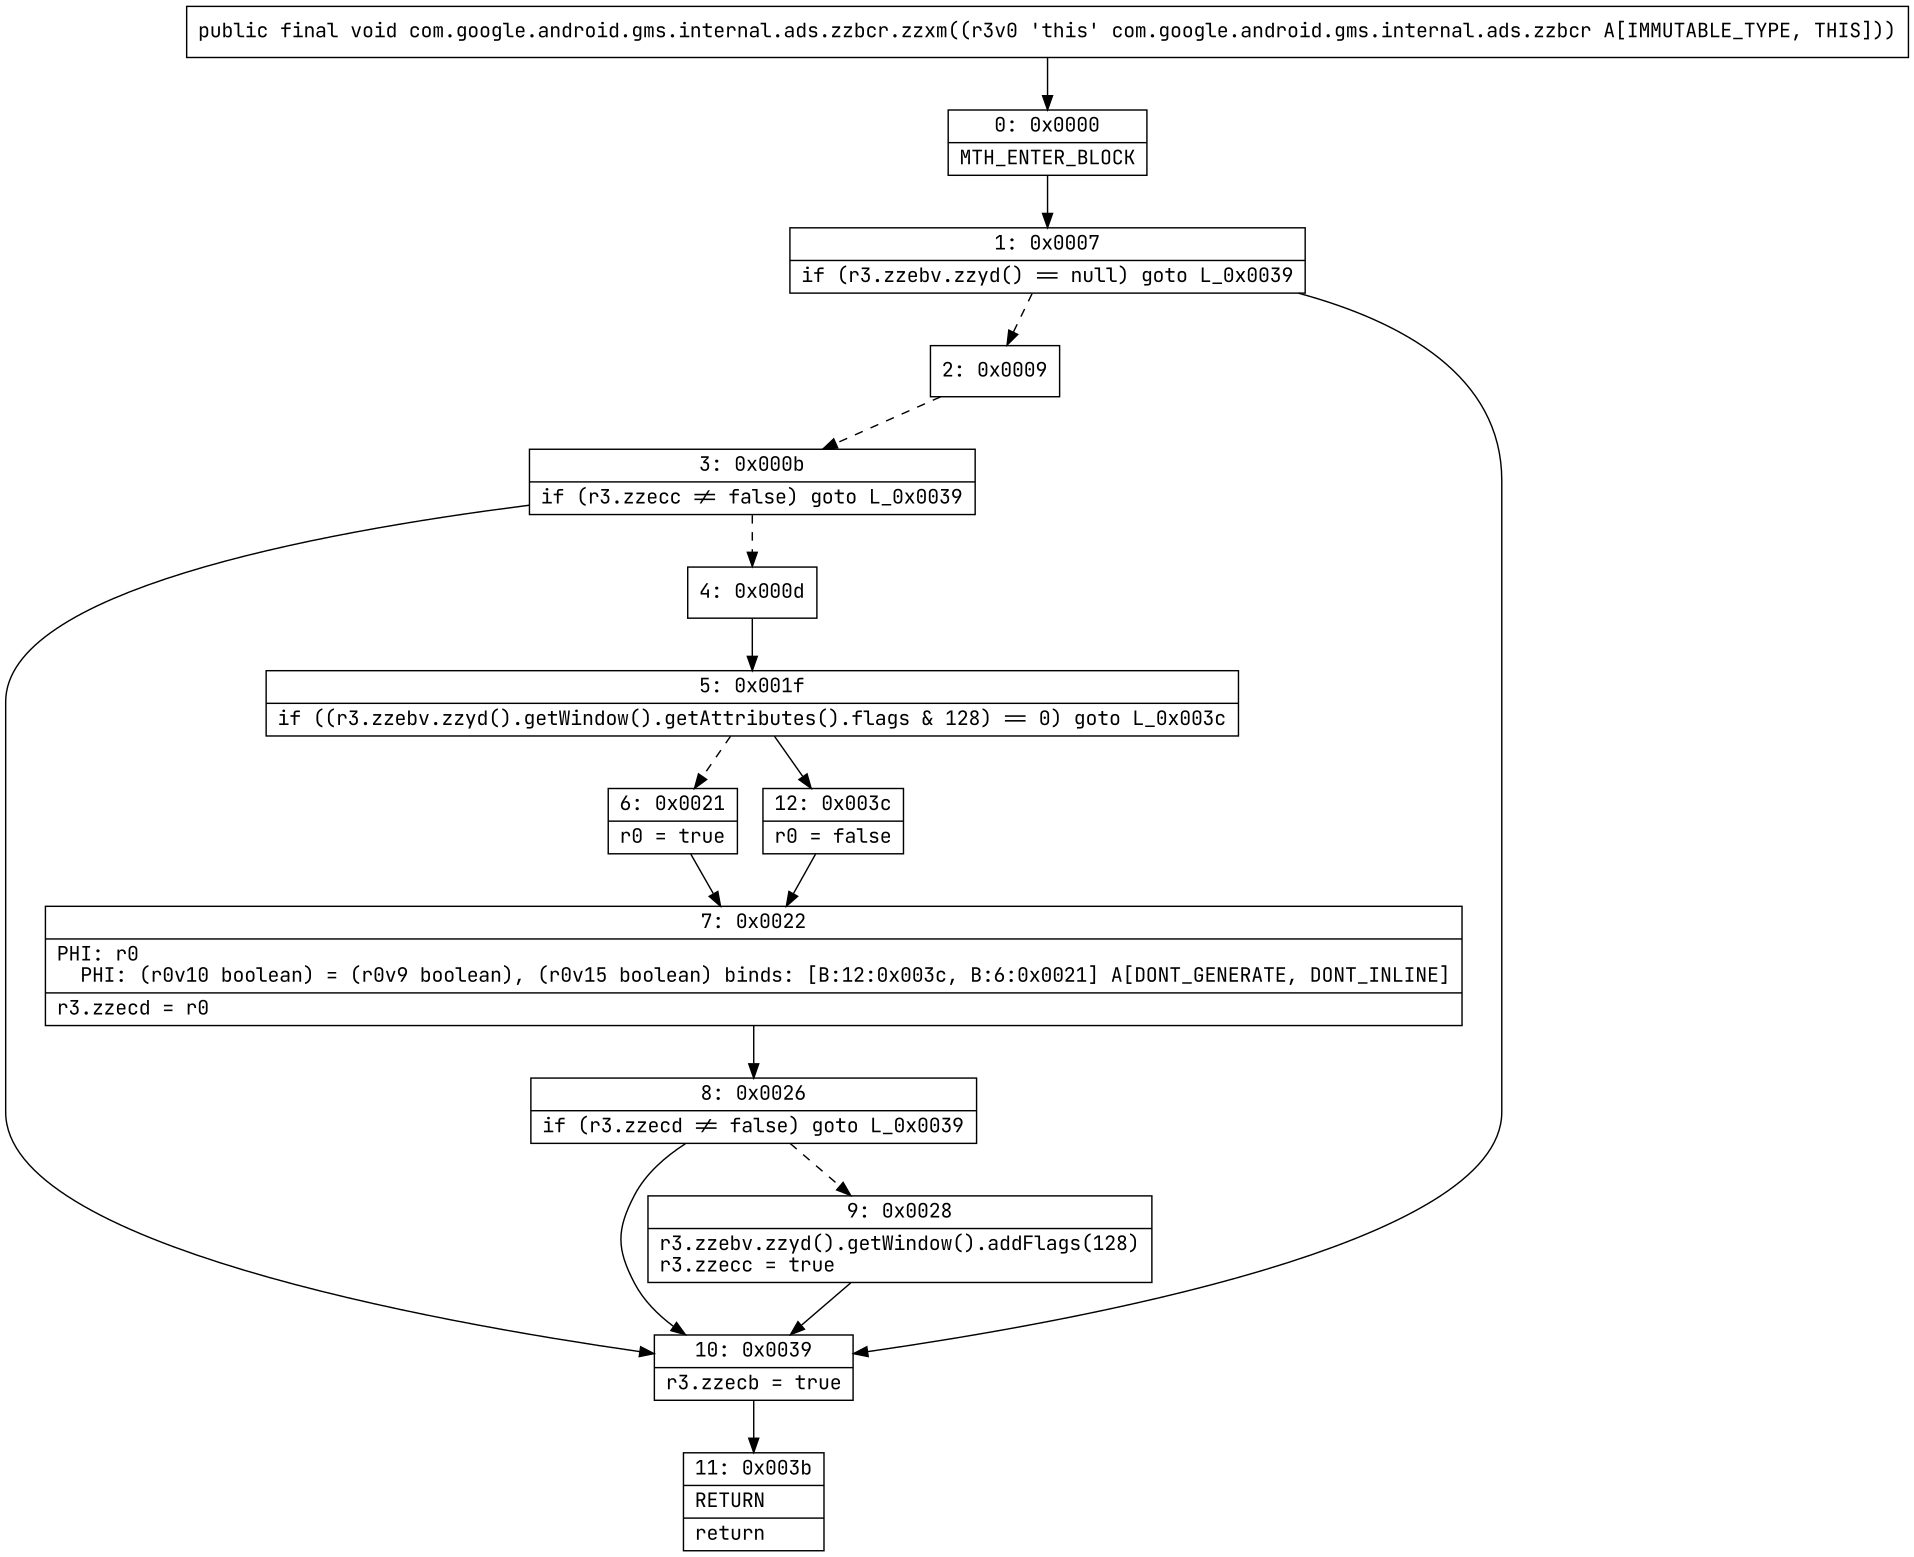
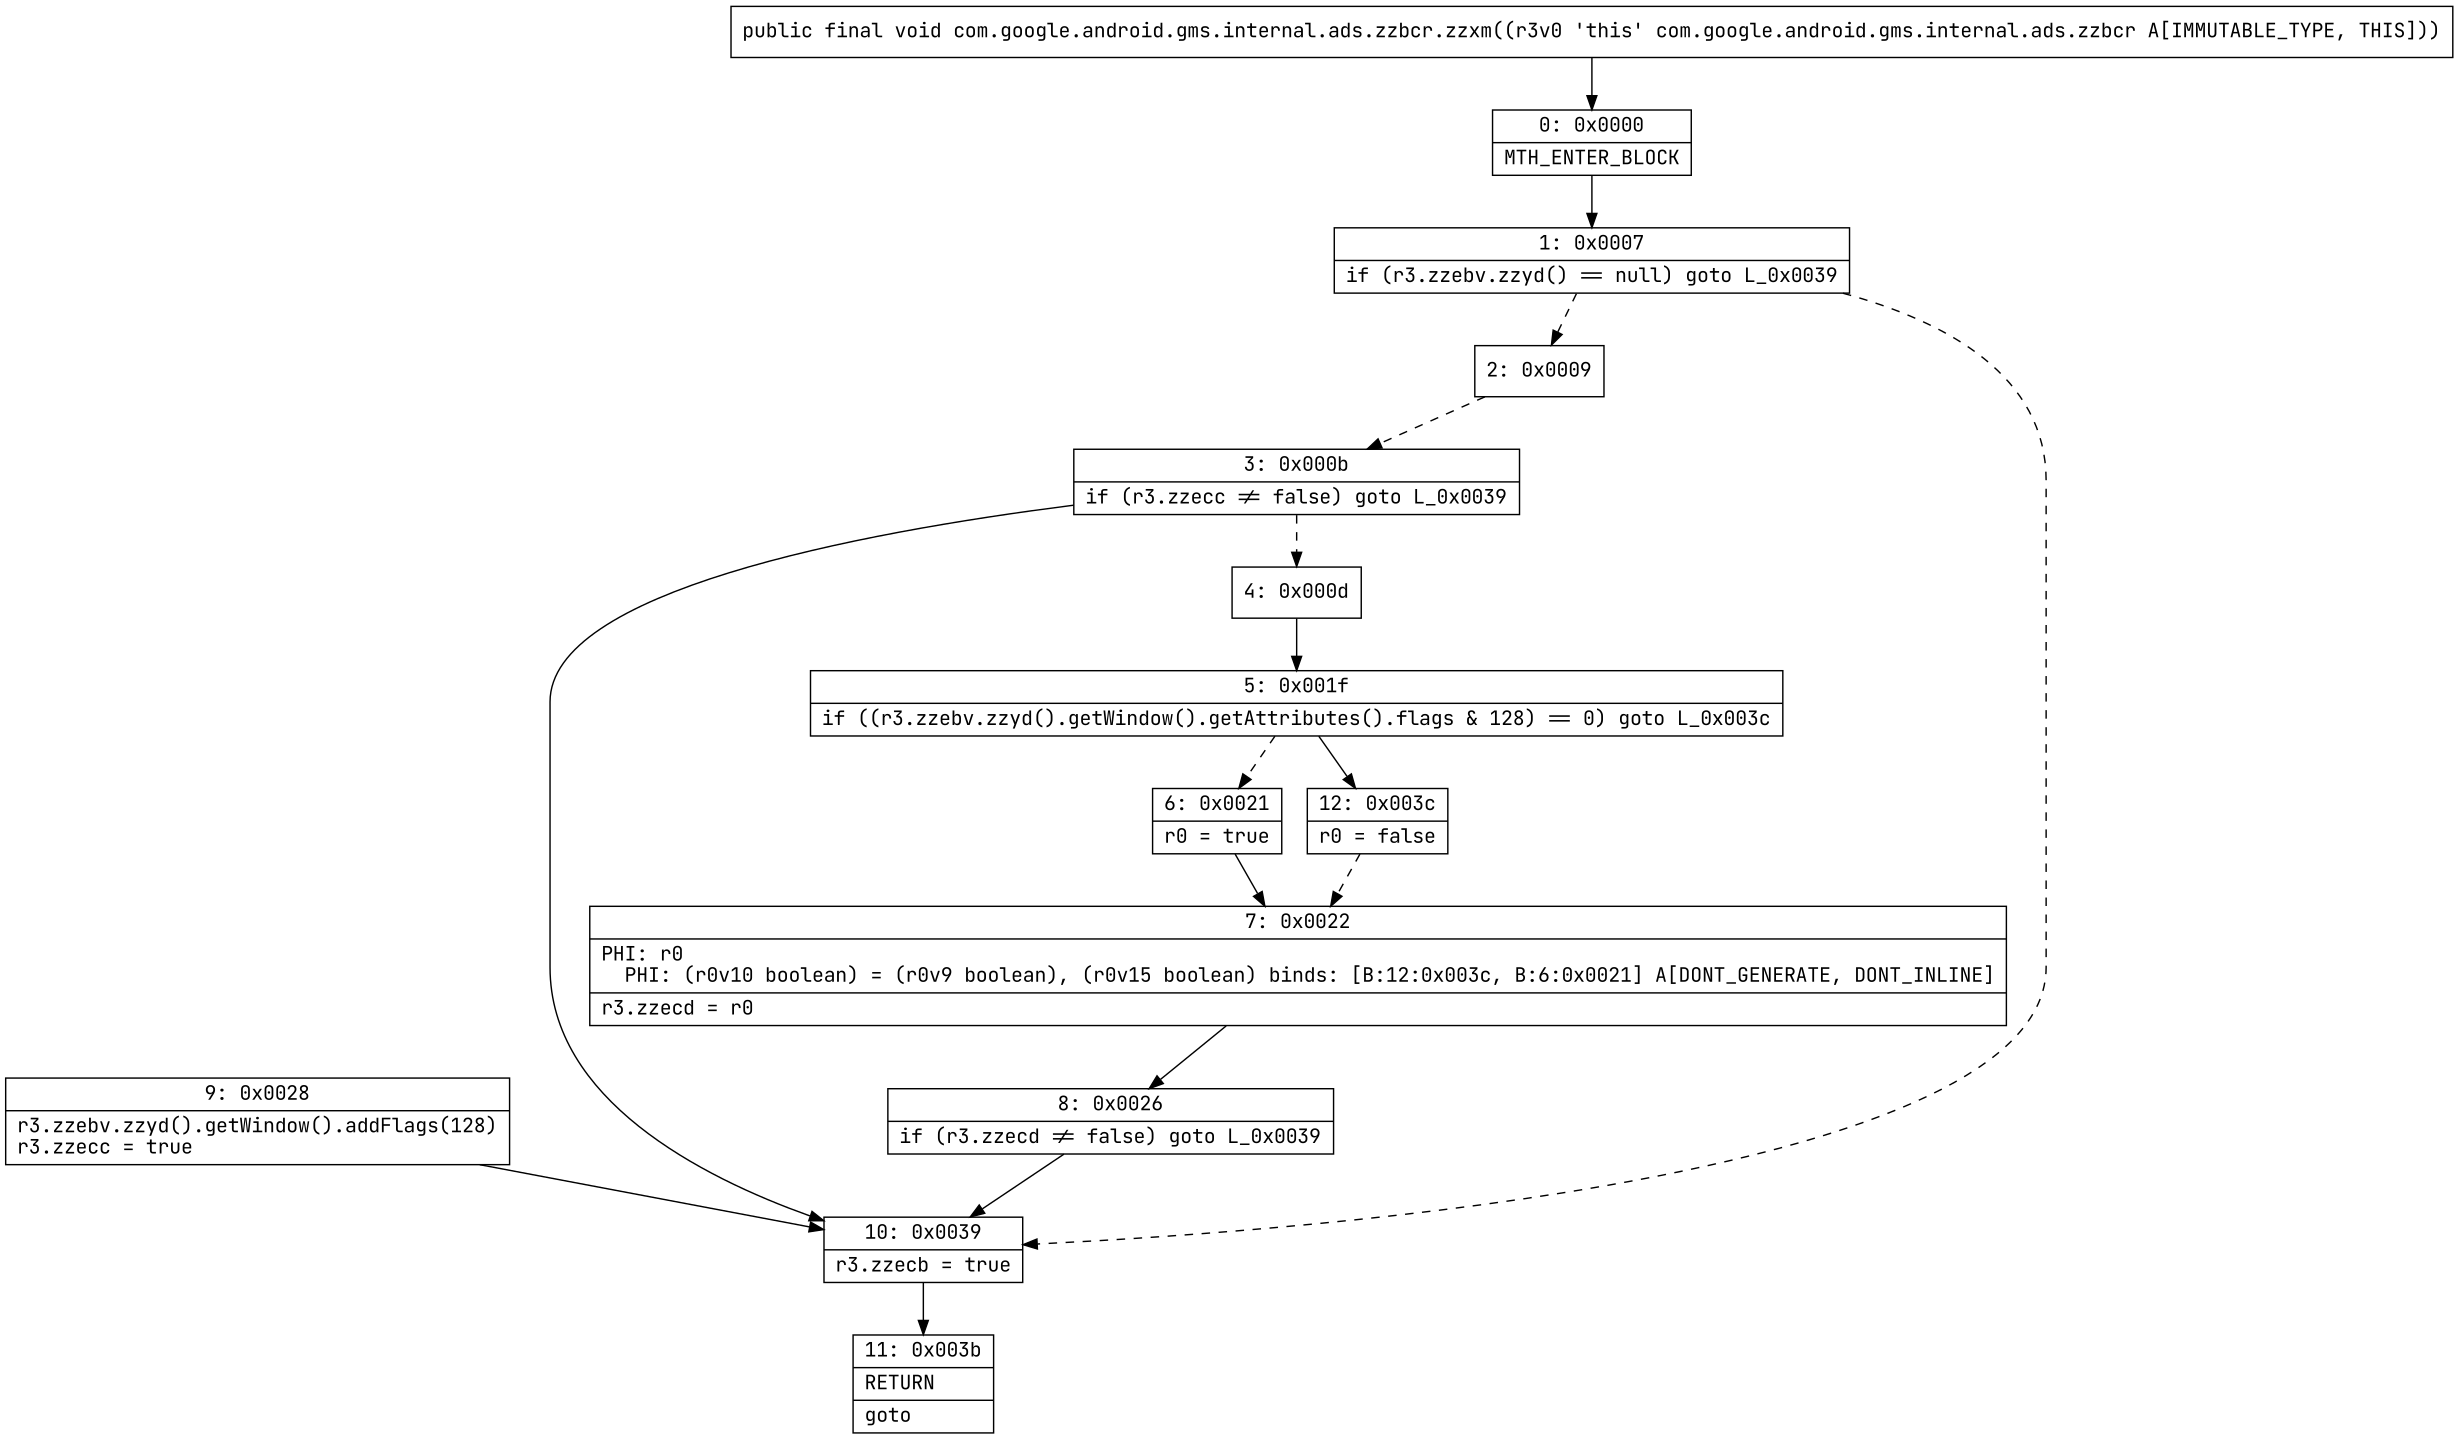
(805, 874) -> (1349, 874)
(1502, 999) -> (1953, 1079)
(815, 1165) -> none
(730, 1534) -> (889, 1416)
